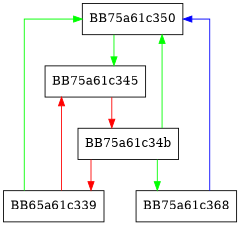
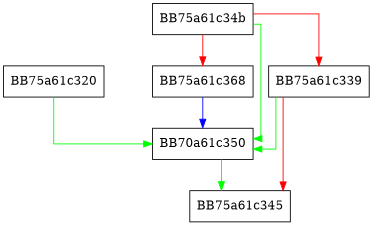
(133, 19) -> (203, 144)
none -> (54, 81)
(112, 108) -> none
(157, 171) -> (203, 46)
(54, 206) -> (319, 81)
